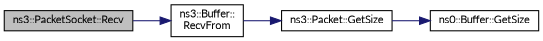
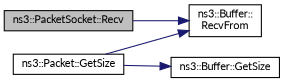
(257, 21) -> (142, 44)
(484, 21) -> (225, 67)
